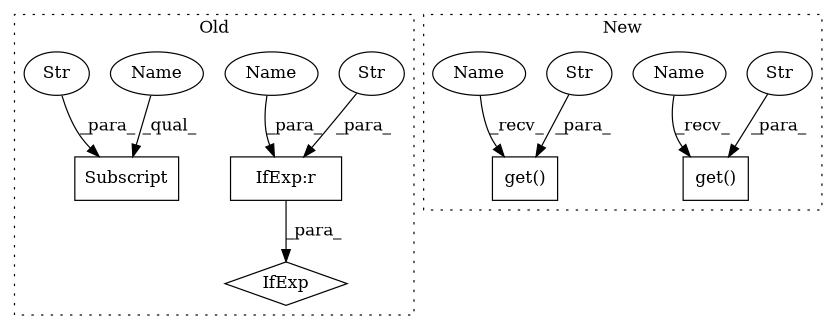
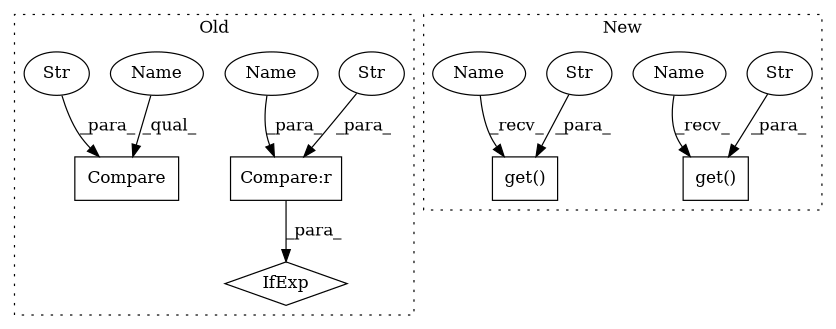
(127, 179) -> (127, 179)
(286, 179) -> (286, 179)
